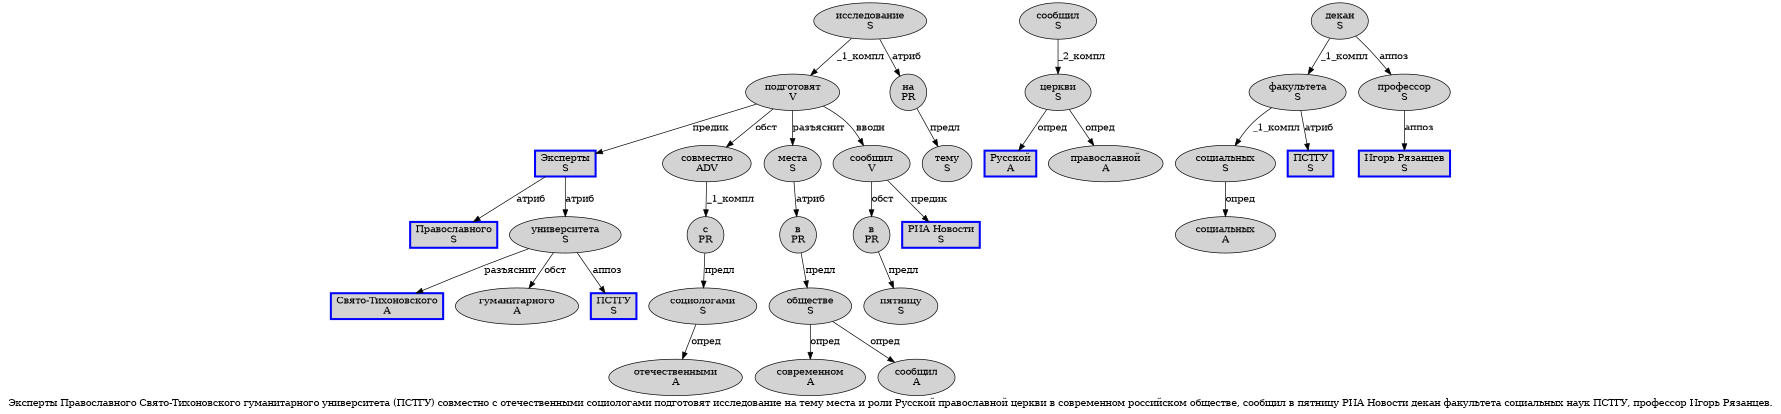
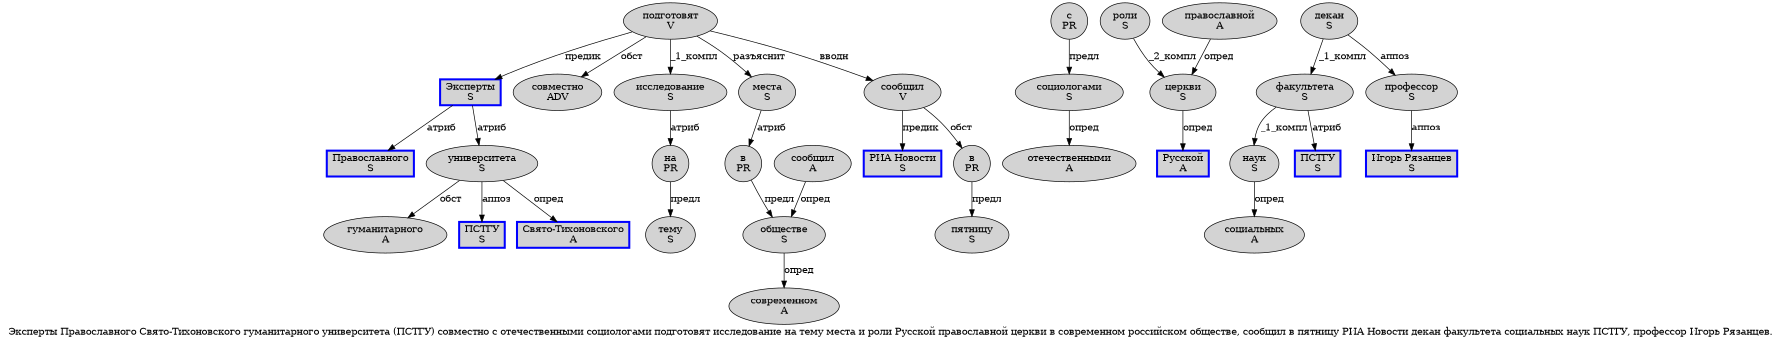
(1058, 21) -> (1125, 21)
(834, 55) -> (670, 53)
(1080, 125) -> (1203, 54)
(1225, 164) -> (1254, 164)
(706, 196) -> none
(510, 270) -> (548, 199)
(861, 340) -> (800, 196)
